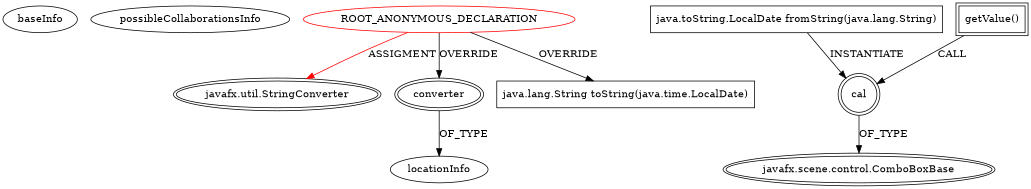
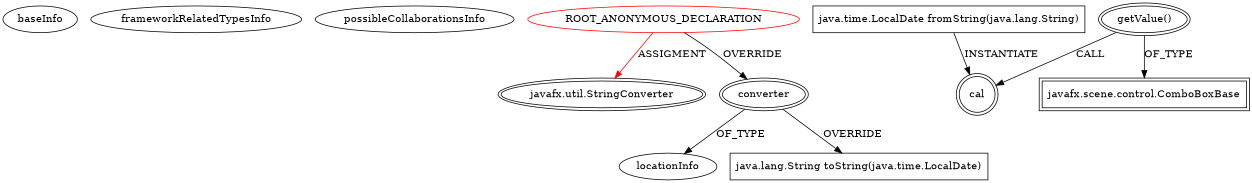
none -> (196, 19)
(797, 19) -> (949, 19)
(992, 19) -> (1144, 19)
(528, 55) -> (809, 129)
(859, 130) -> (1144, 53)
(859, 169) -> (1144, 94)
